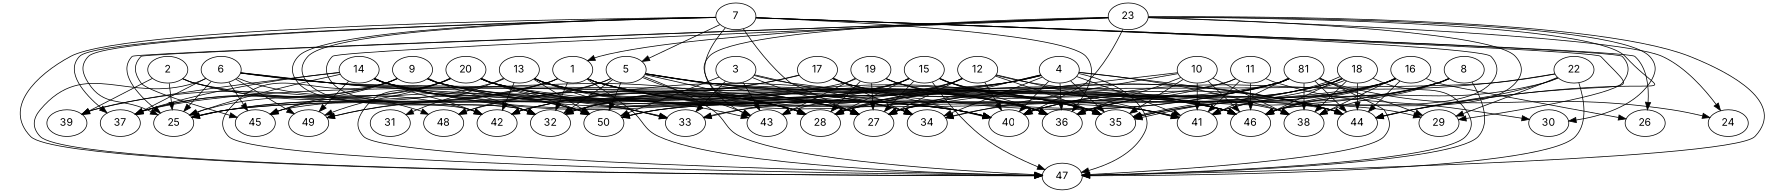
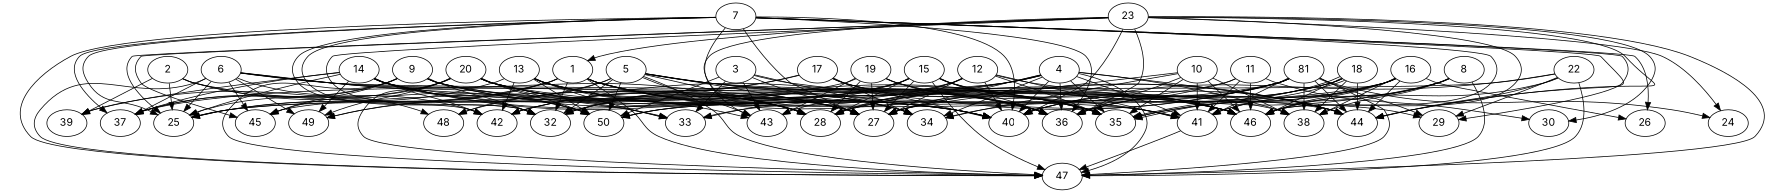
(667, 50) -> (967, 37)
none -> (1143, 72)
(390, 123) -> none
(1457, 141) -> (1141, 147)
